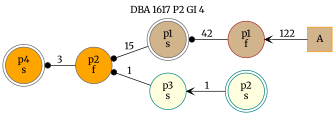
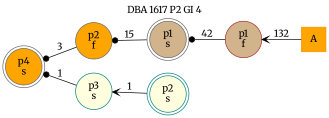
(287, 34) -> (282, 34)
(320, 39) -> (314, 39)
(134, 79) -> (63, 80)
